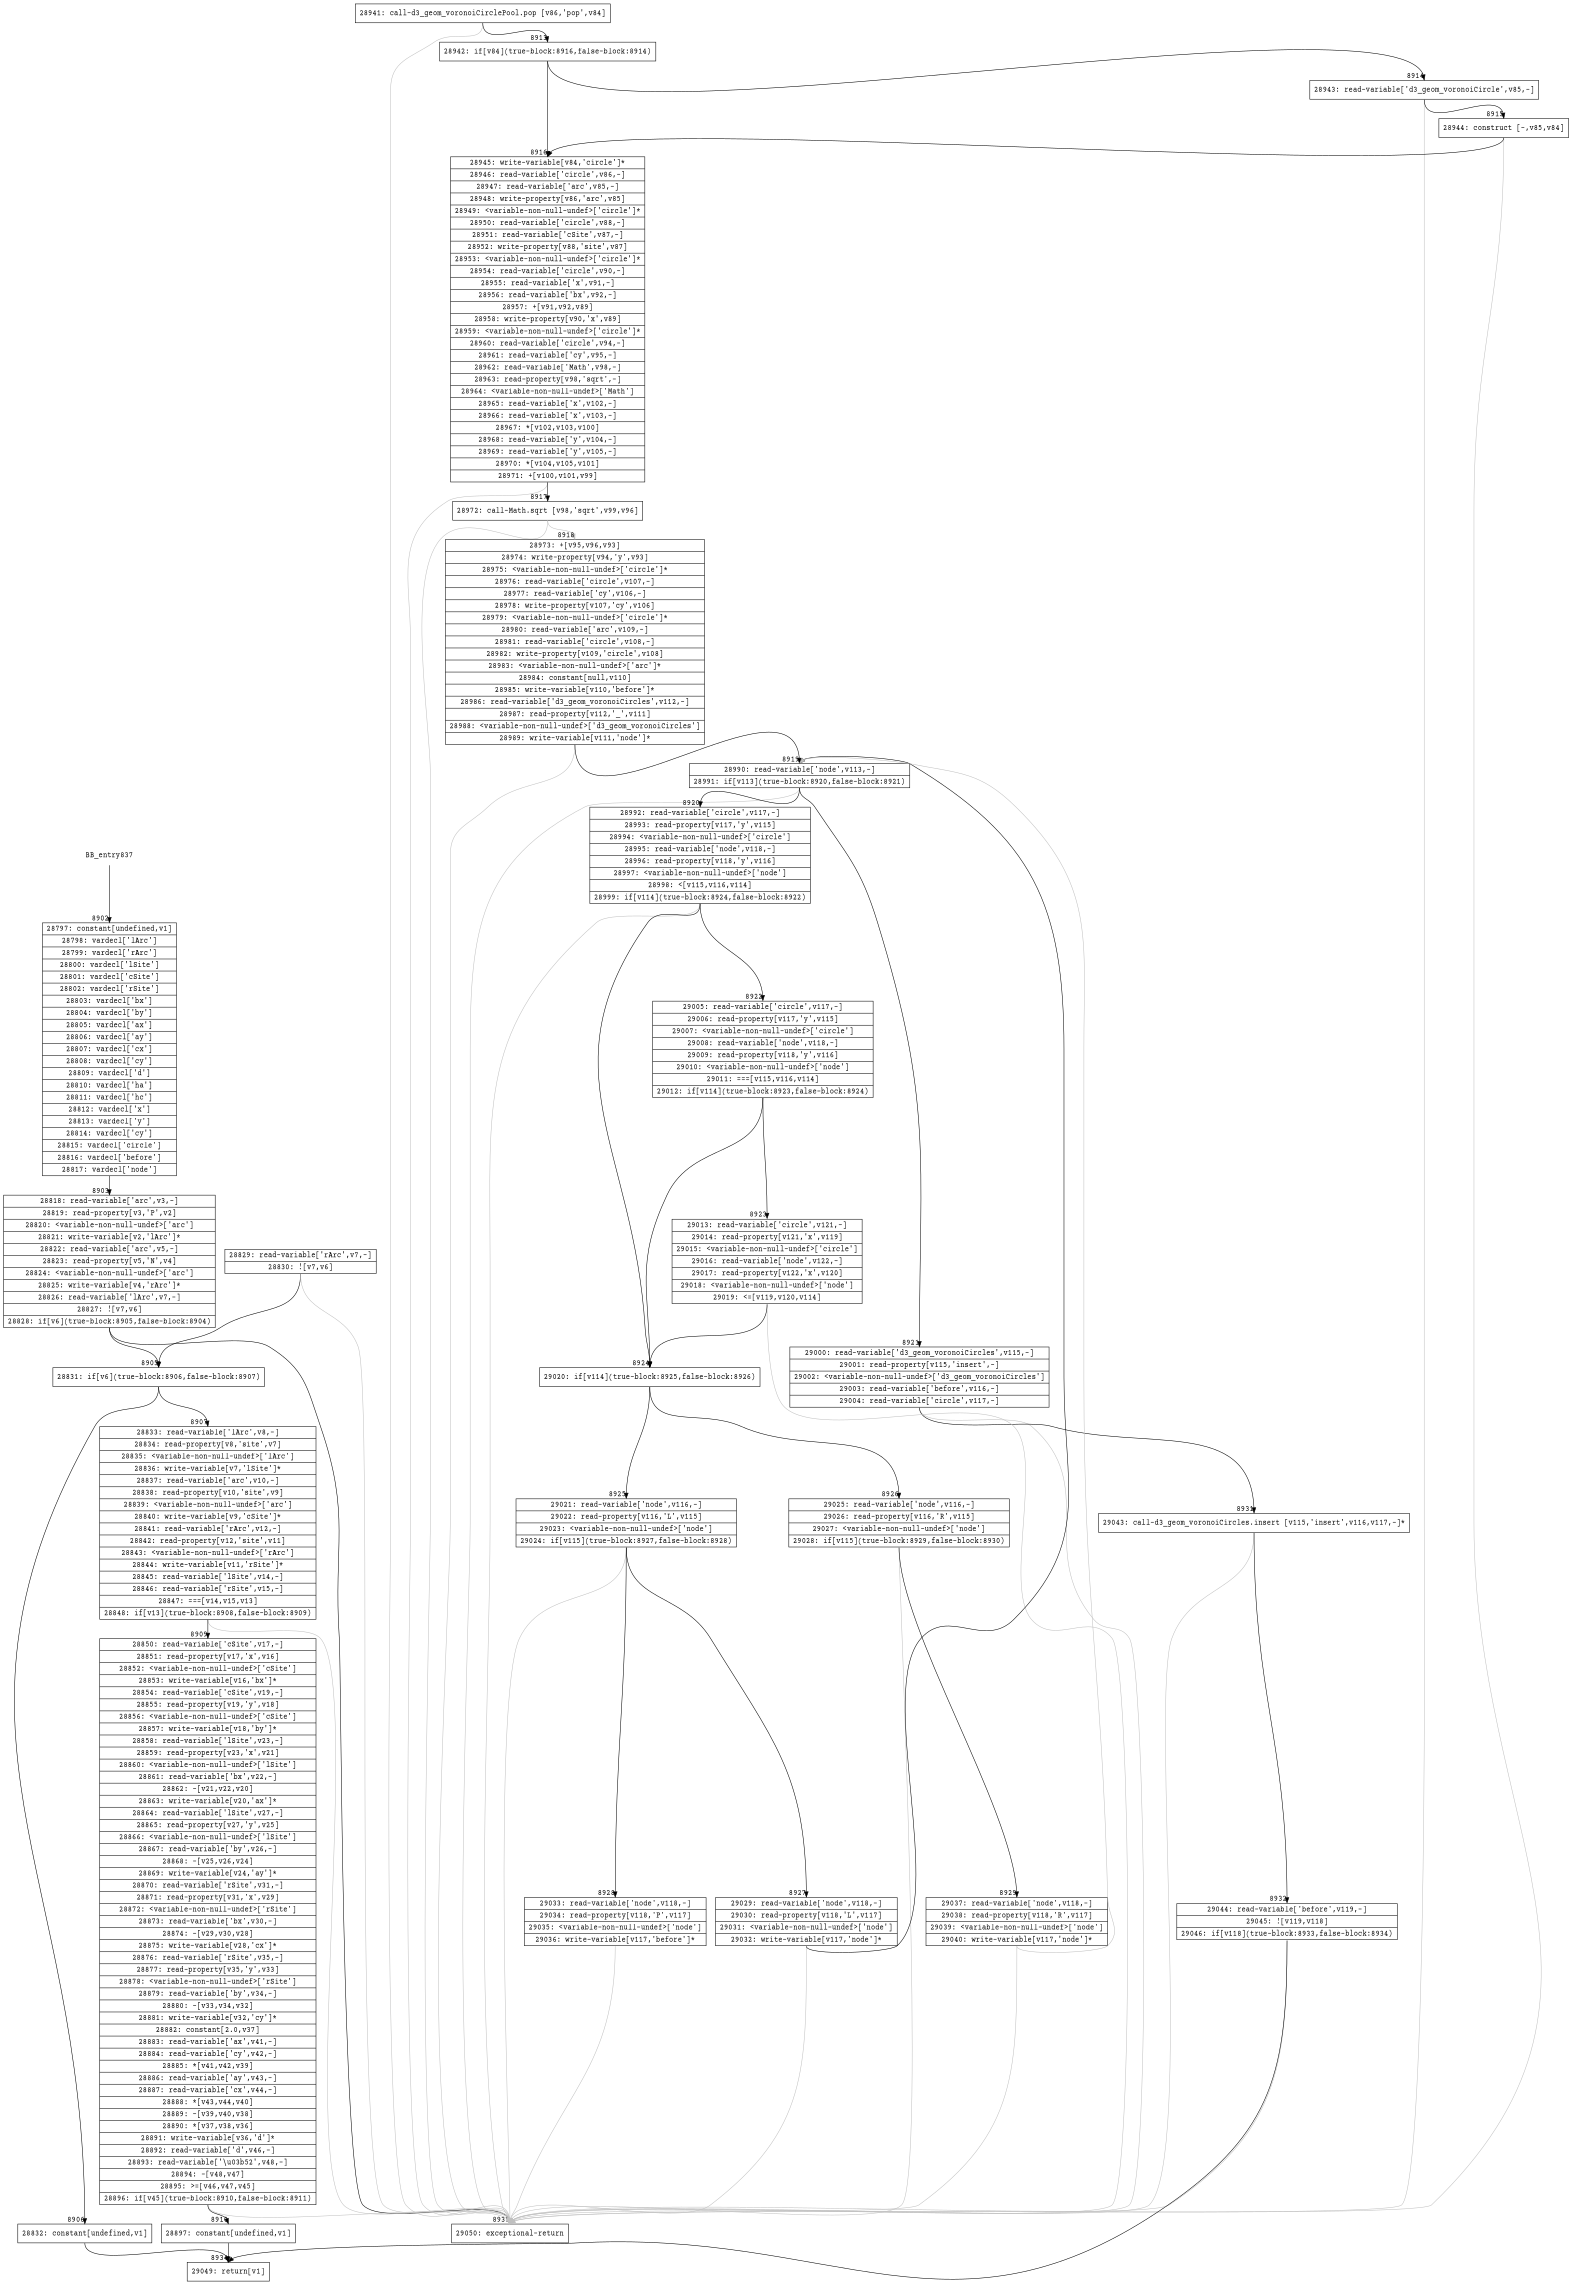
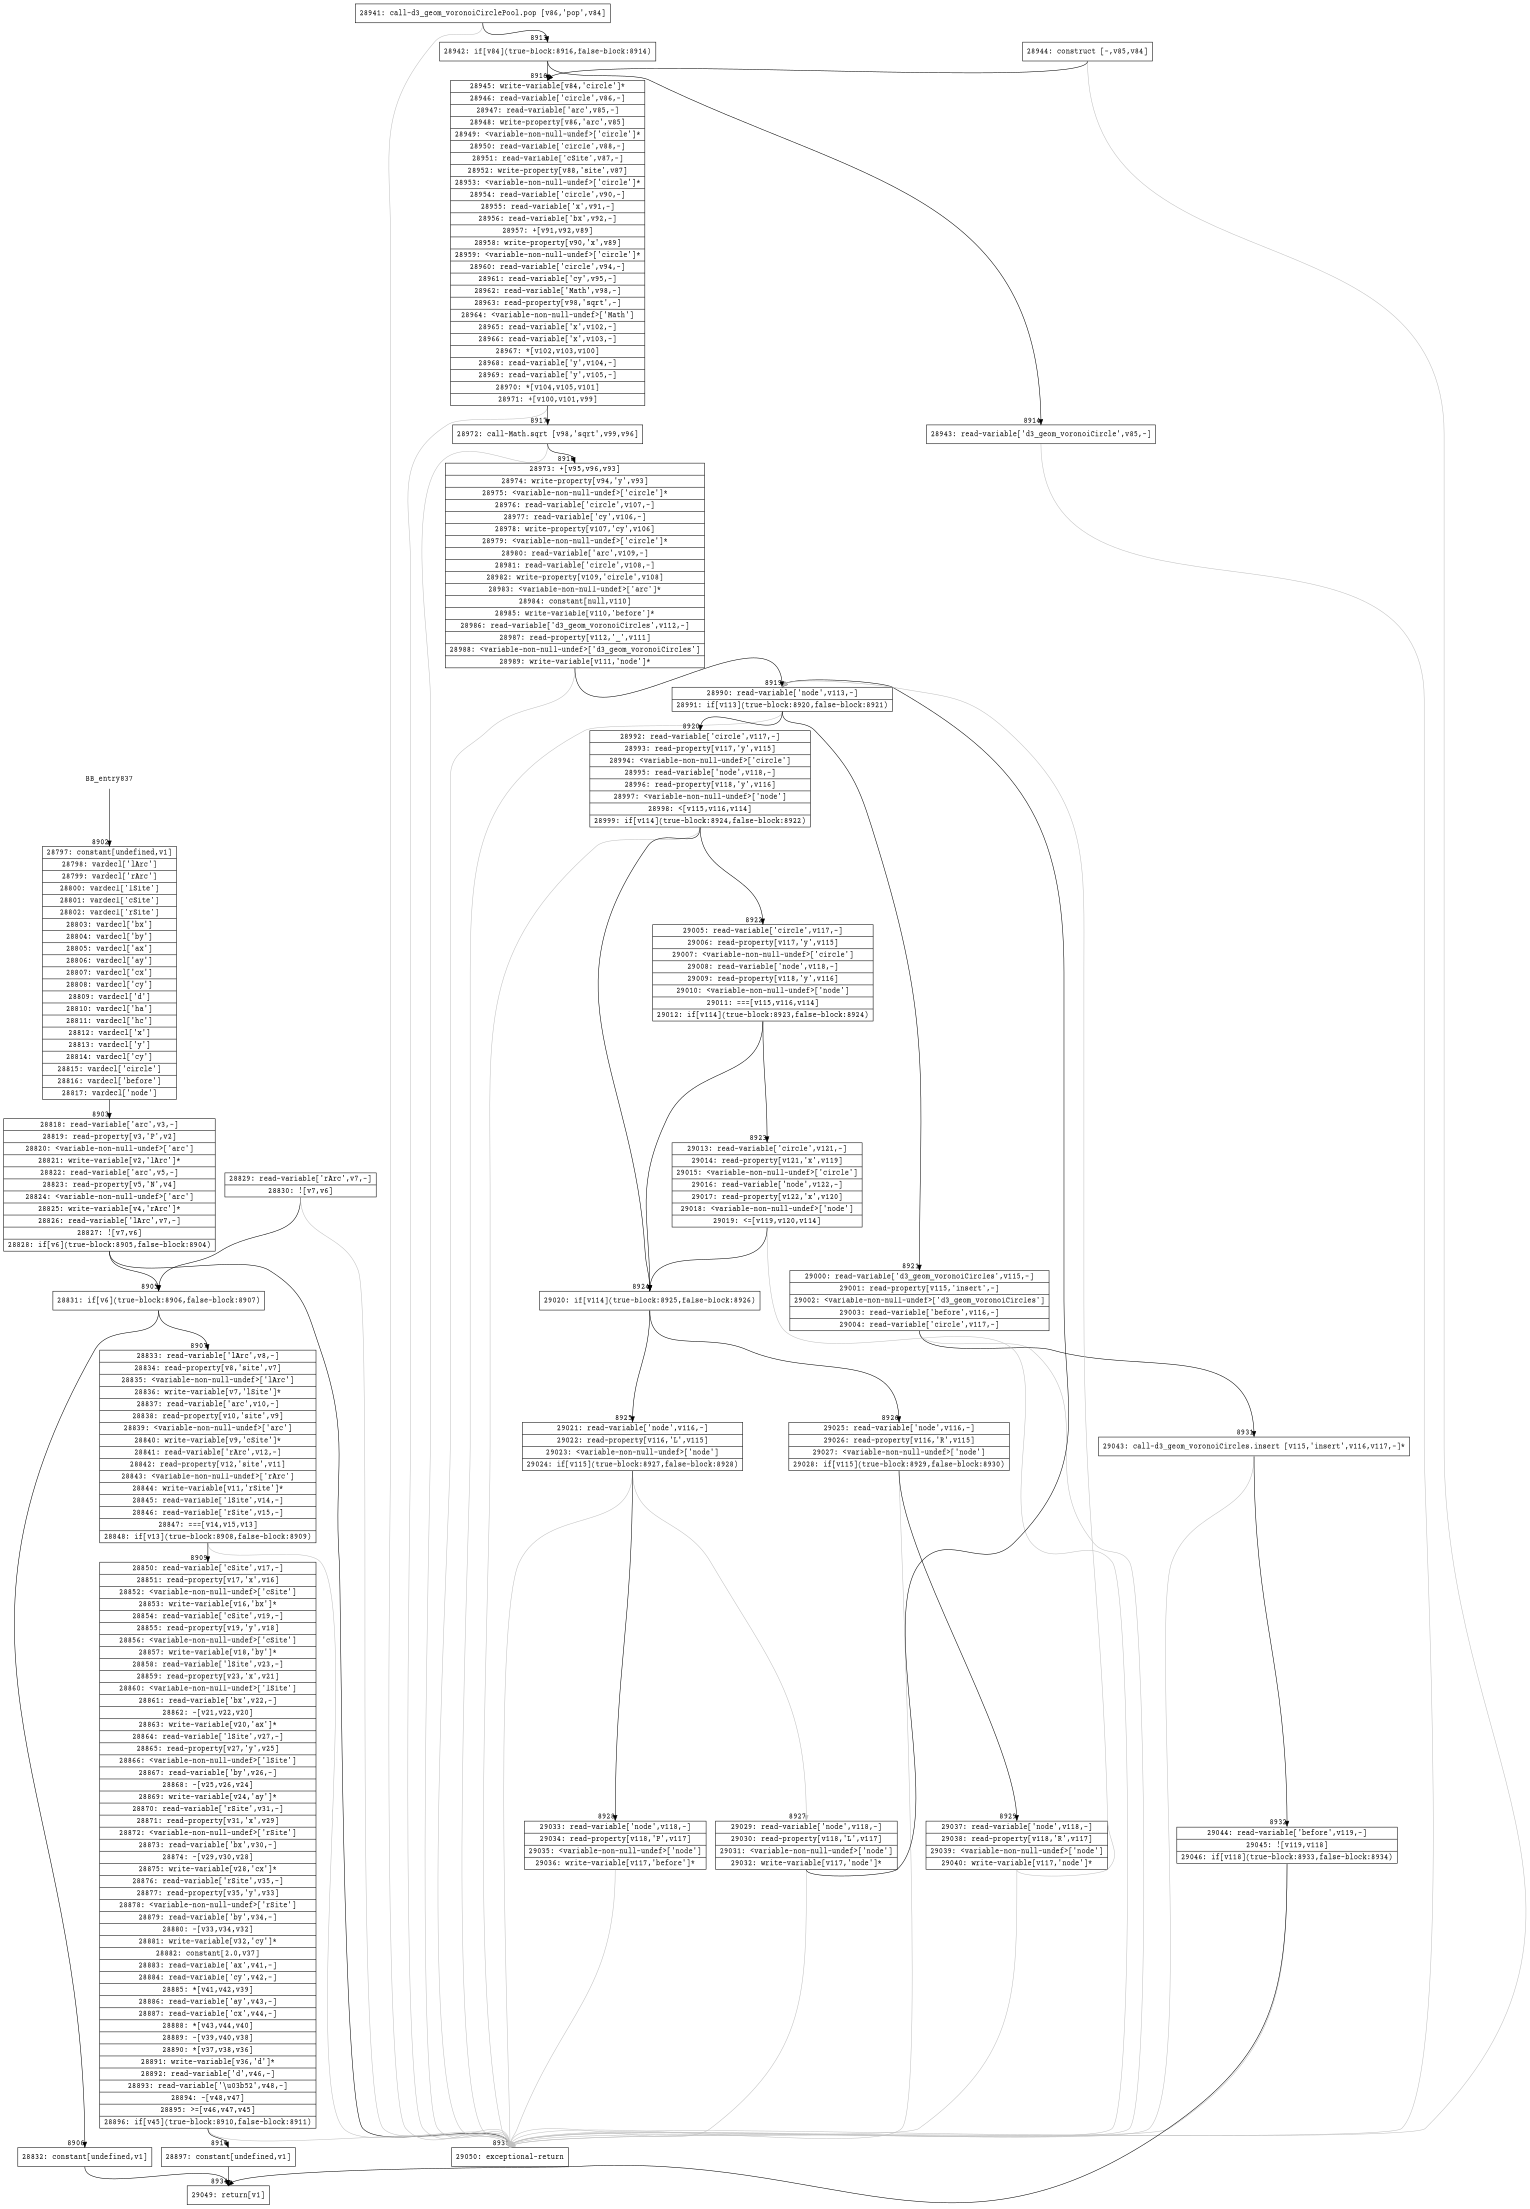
(1461, 109) -> none
(559, 529) -> (559, 453)
(749, 1700) -> (750, 1626)
